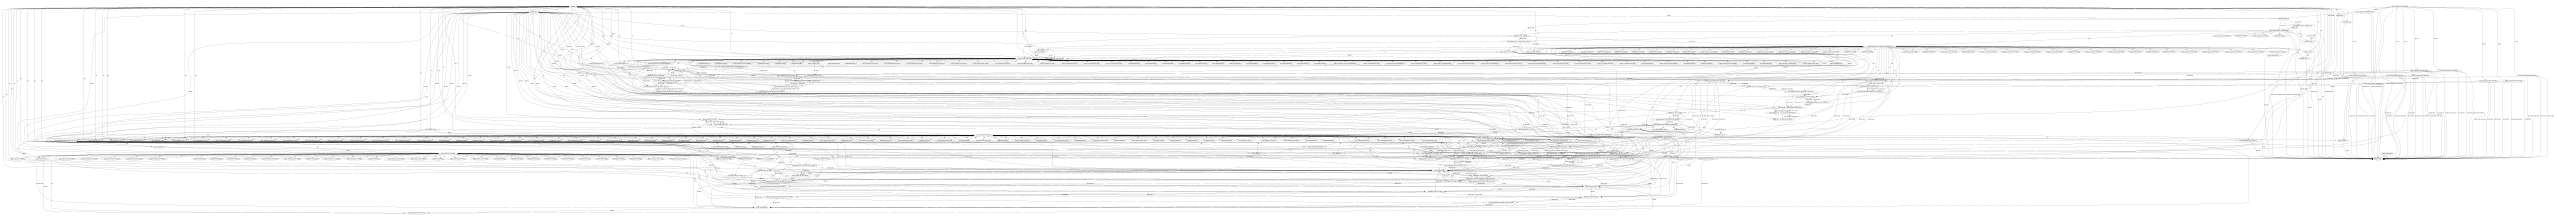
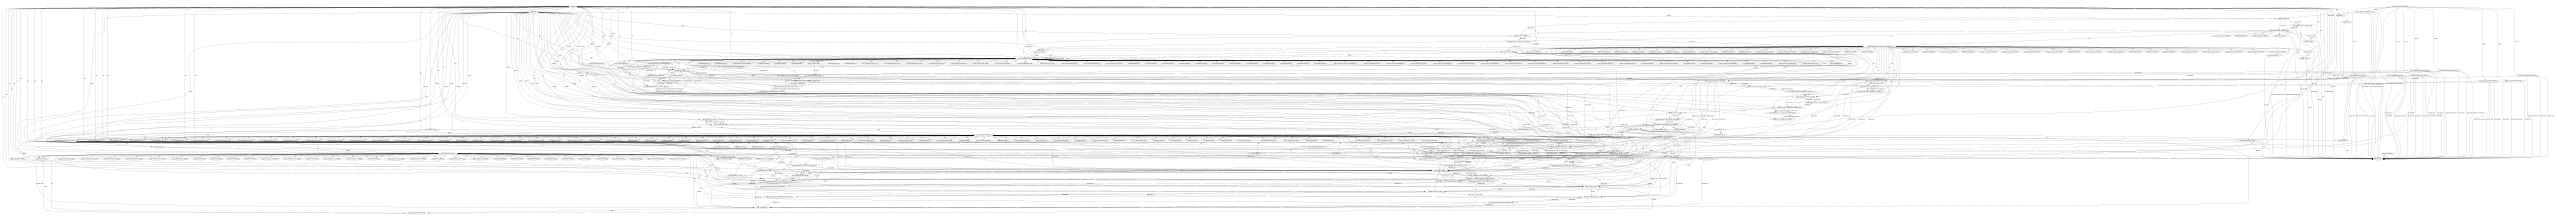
none -> (179, 159)
